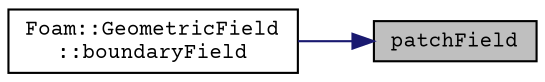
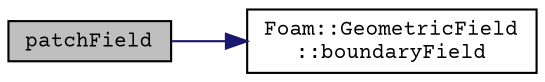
(325, 41) -> (199, 41)
